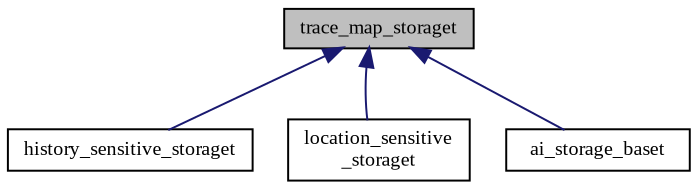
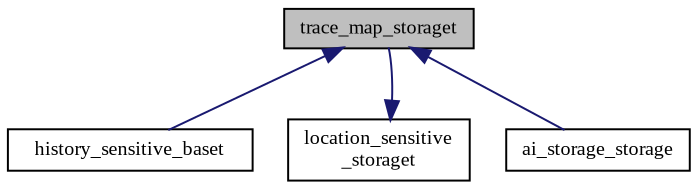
(366, 94) -> (392, 74)
(130, 150) -> (130, 150)
(598, 150) -> (598, 150)
